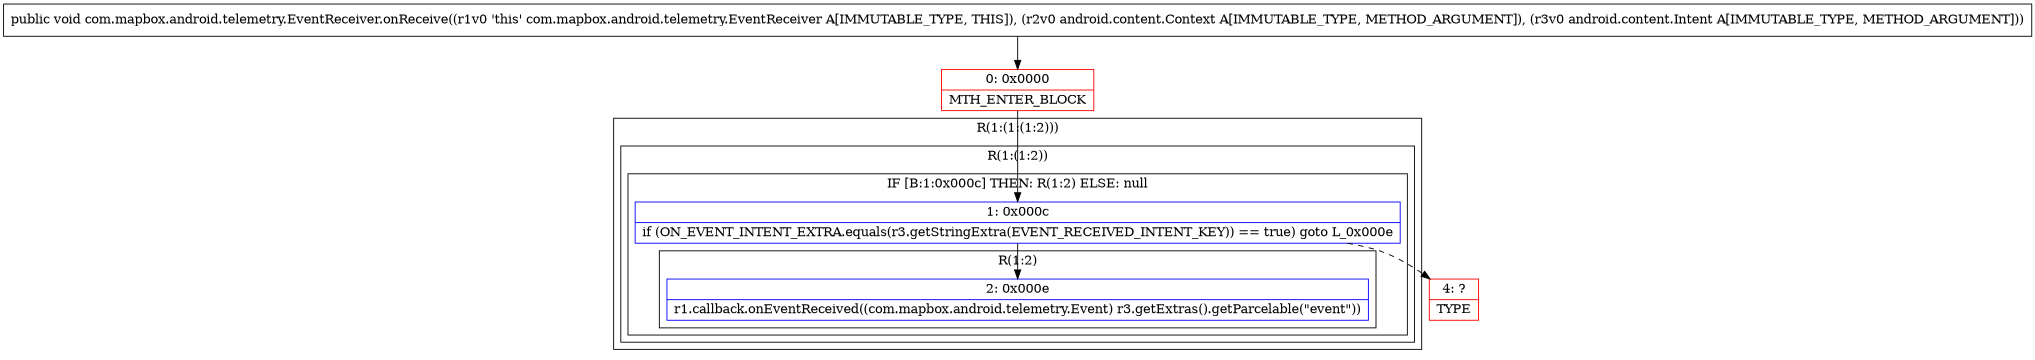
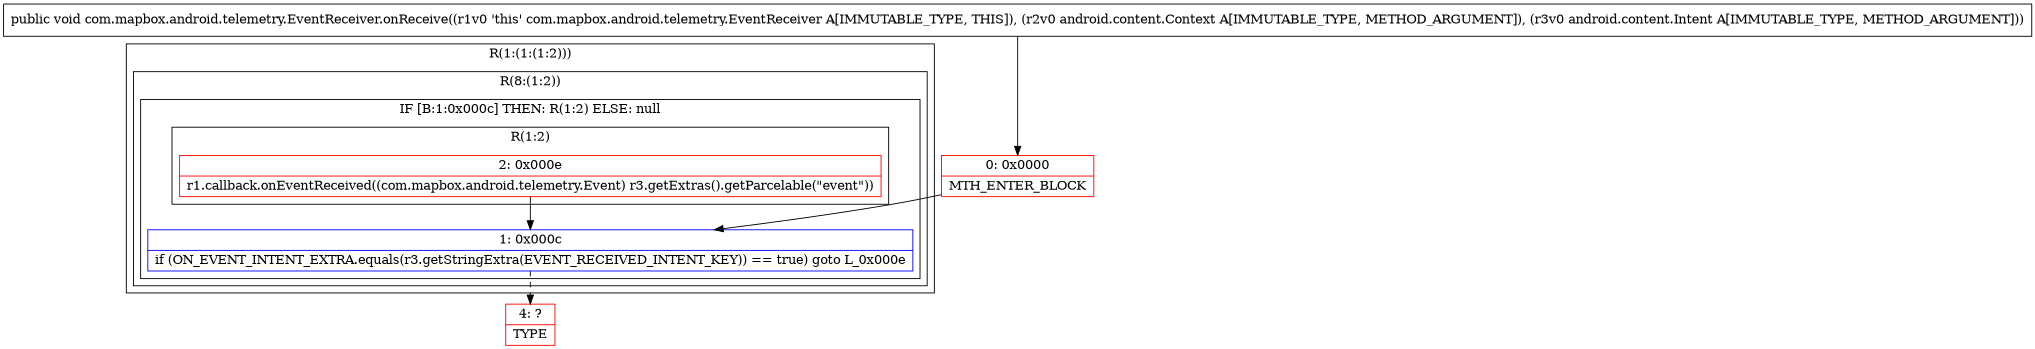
(1018, 156) -> (530, 82)
(1018, 256) -> (530, 210)
(1018, 300) -> (530, 176)
